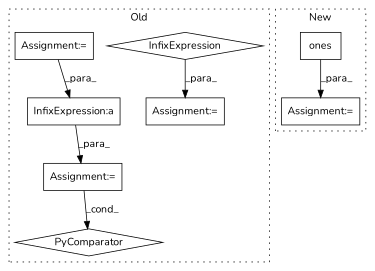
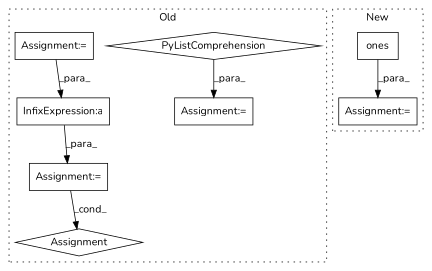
(185, 46) -> (214, 46)
(89, 242) -> (79, 242)
